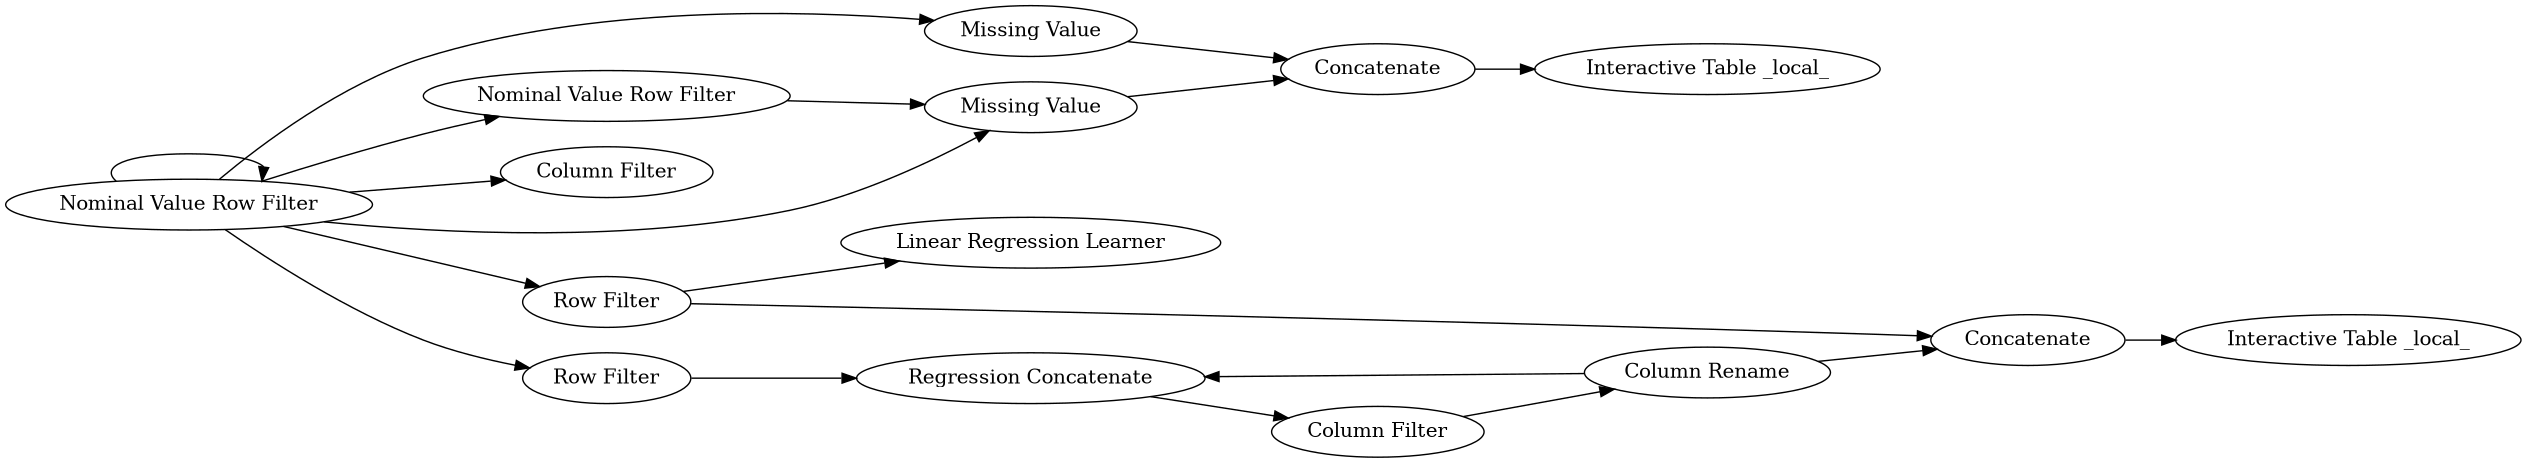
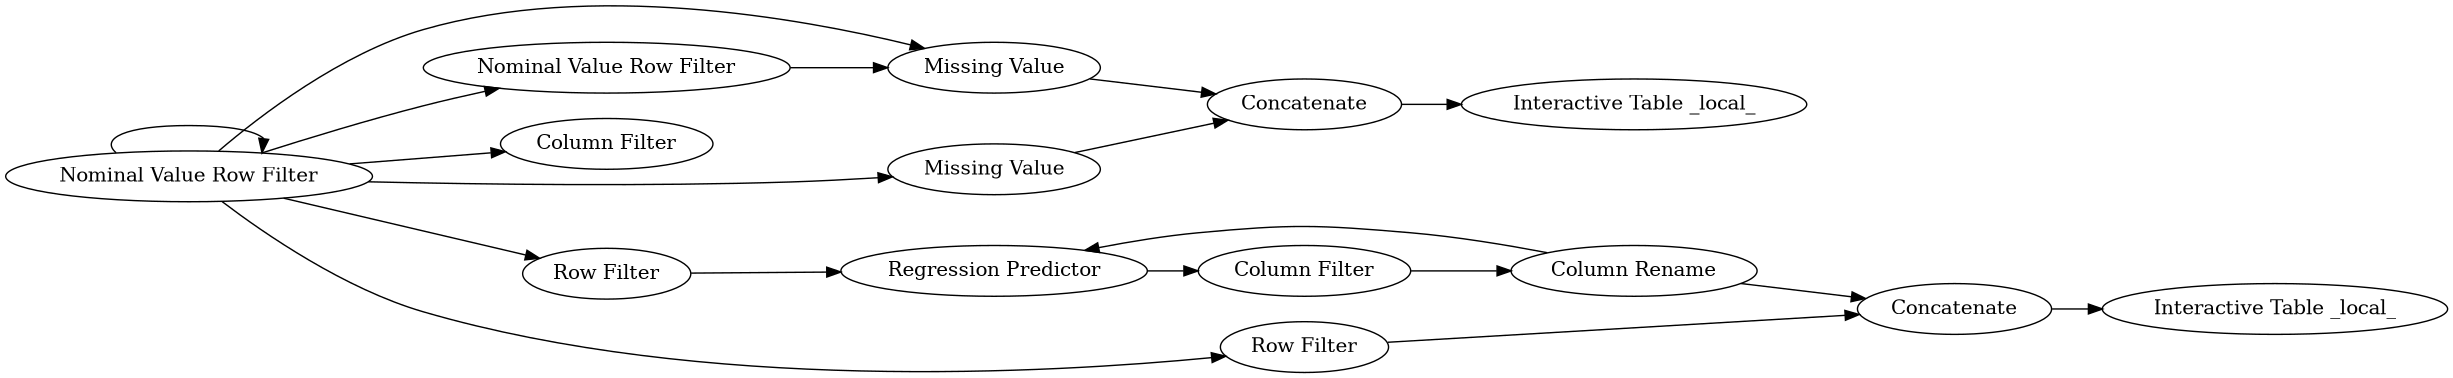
(1031, 243) -> none
(1031, 378) -> (994, 271)
